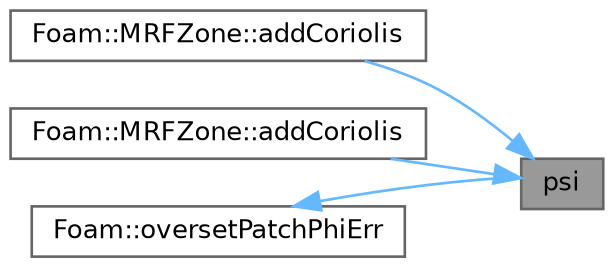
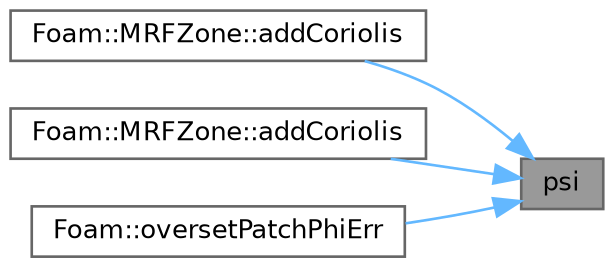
(420, 186) -> (450, 216)
